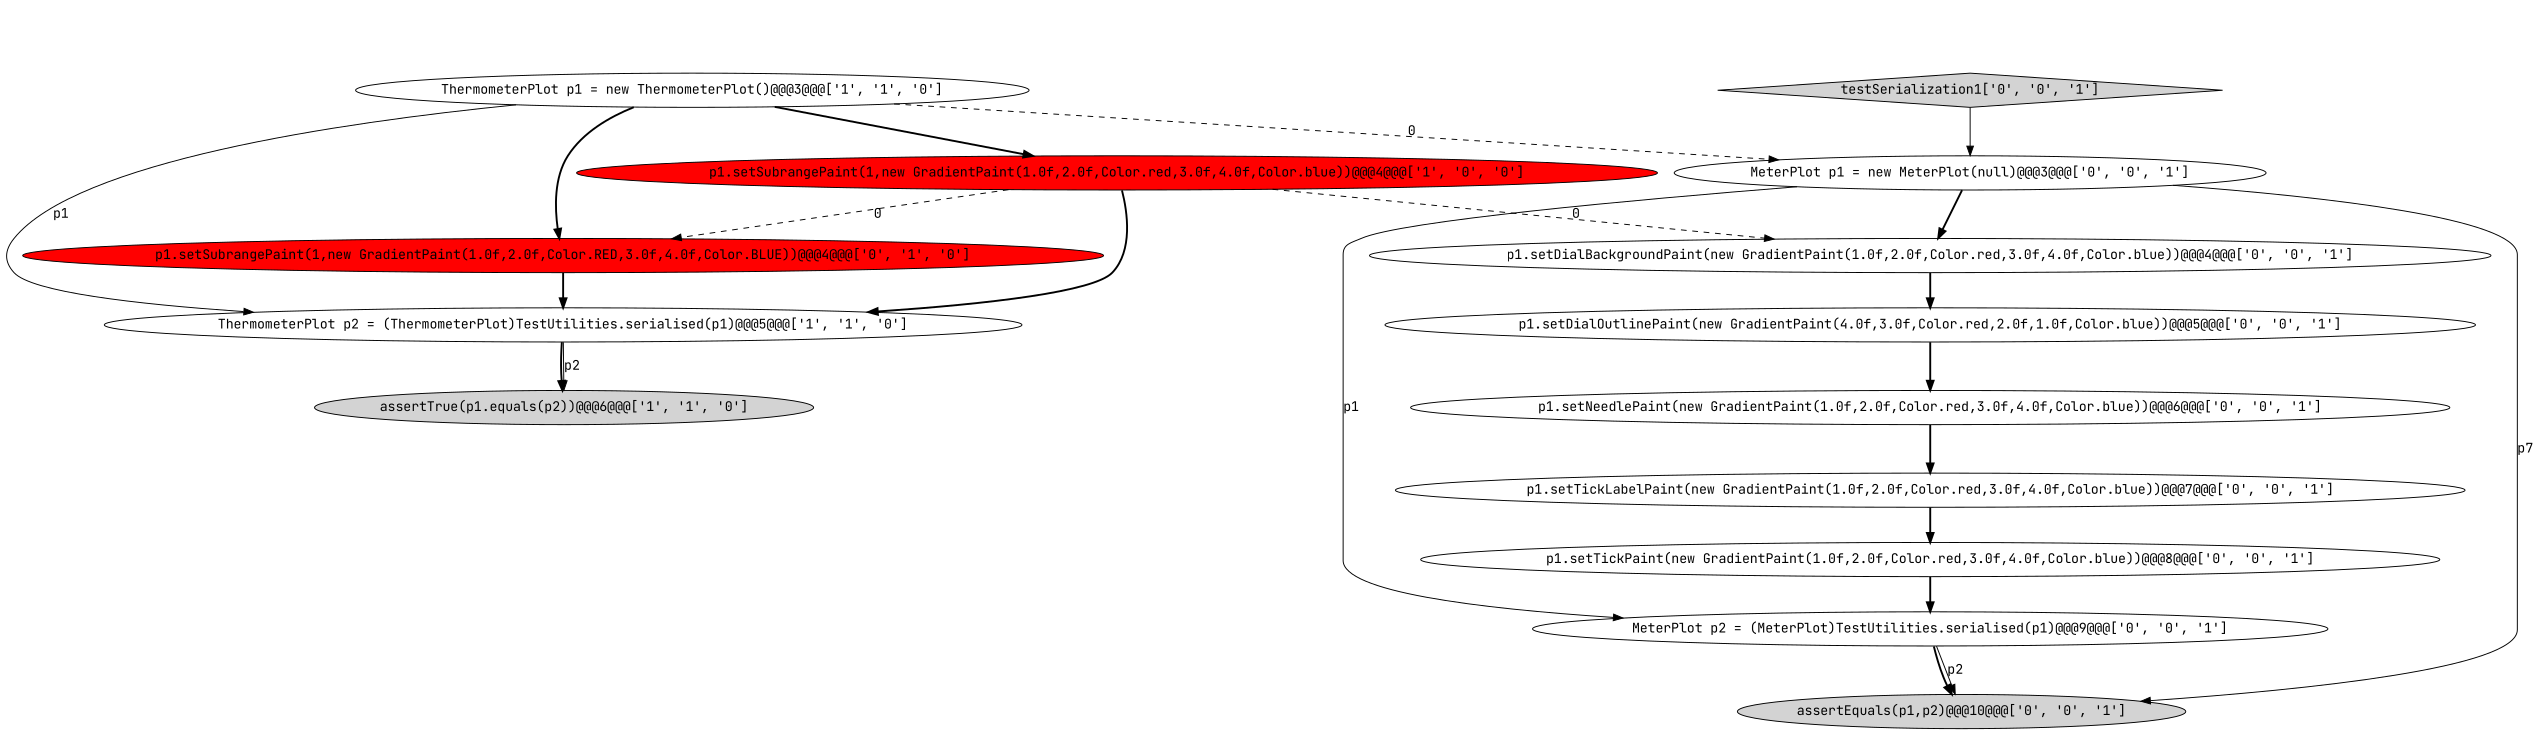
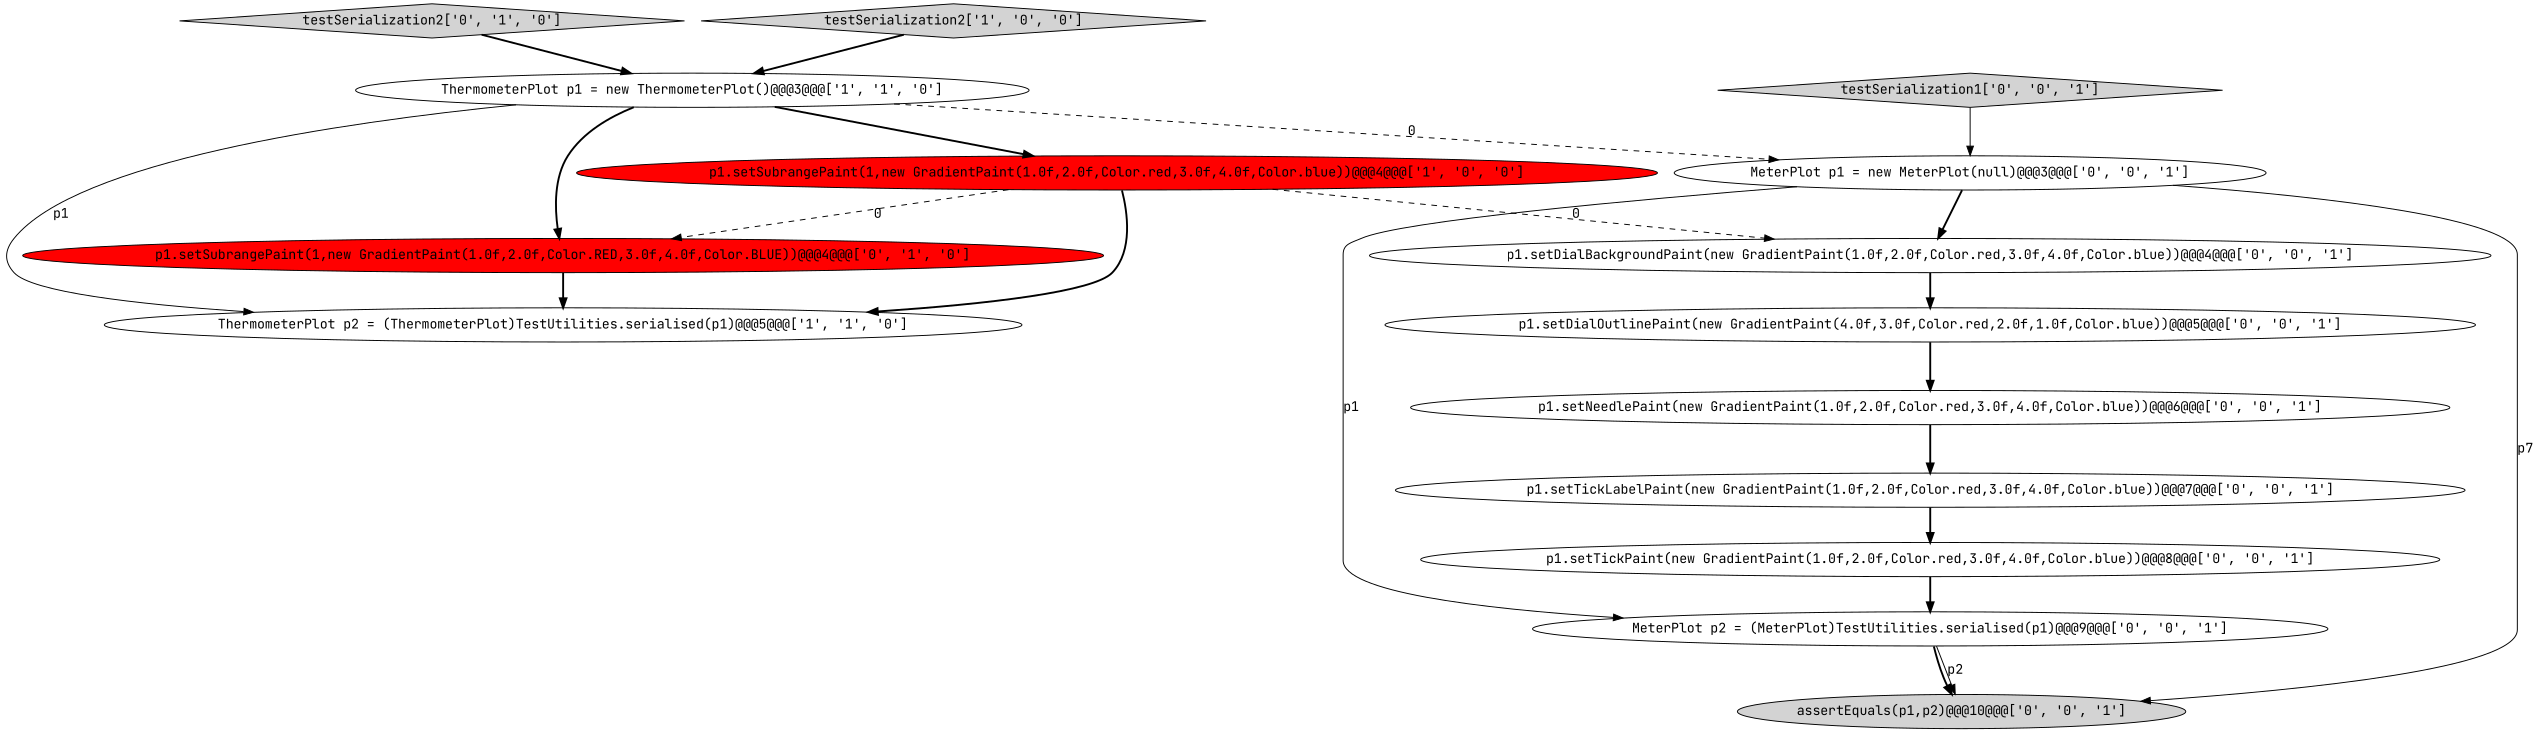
none -> (432, 21)
none -> (954, 21)
(564, 408) -> none
